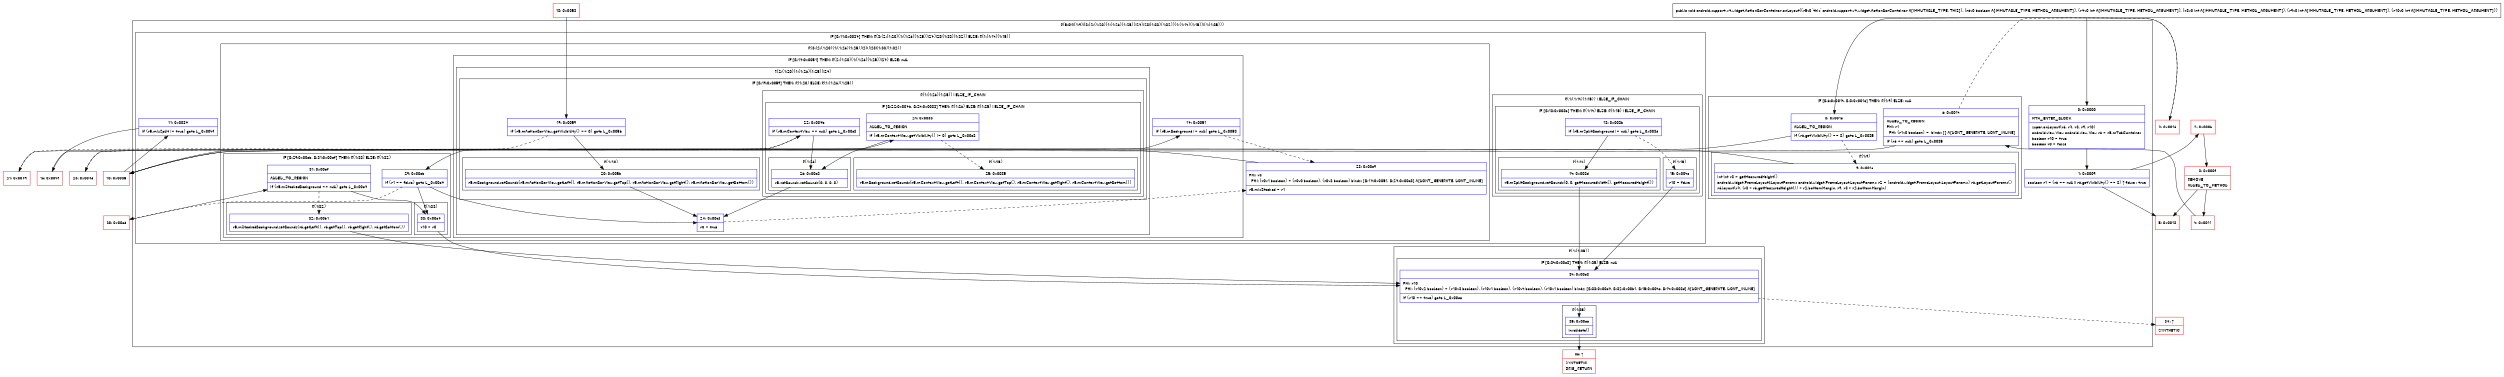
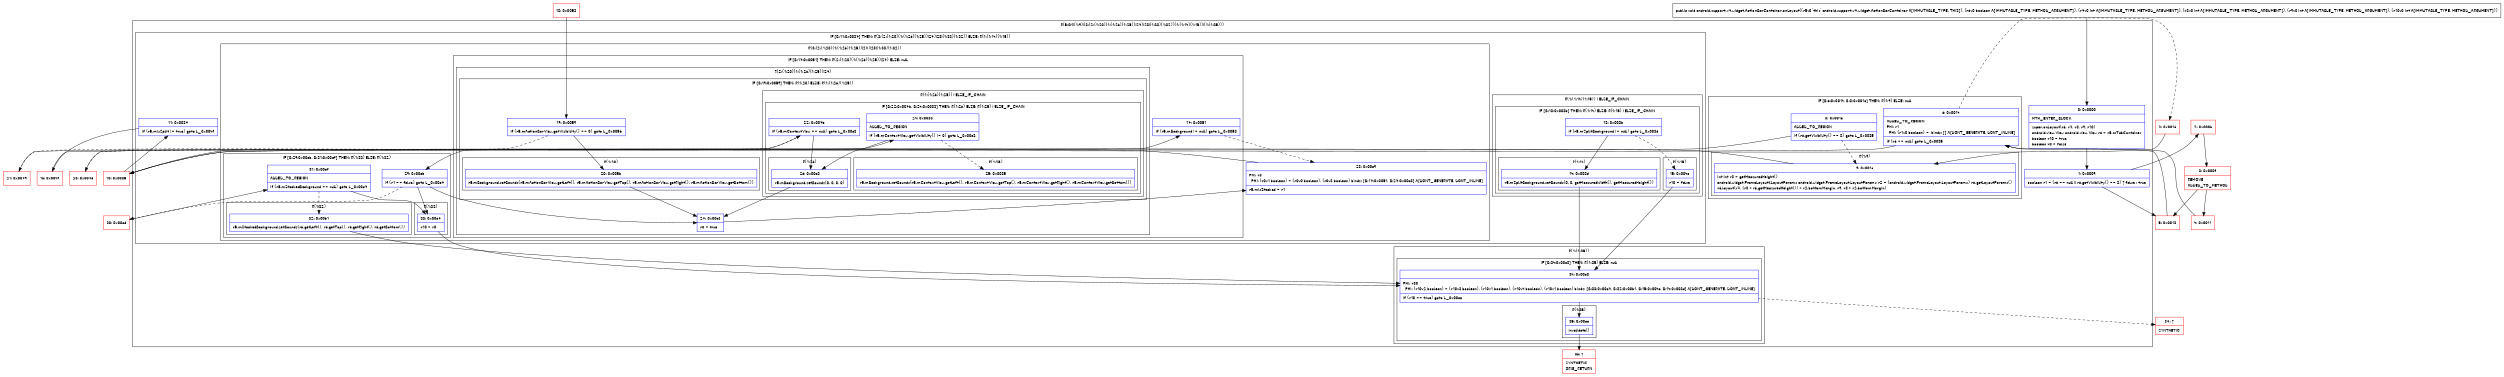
(2018, 18) -> (2055, 152)
none -> (2156, 154)
(807, 183) -> (810, 183)
(983, 209) -> (983, 209)
(1411, 283) -> (1411, 283)
